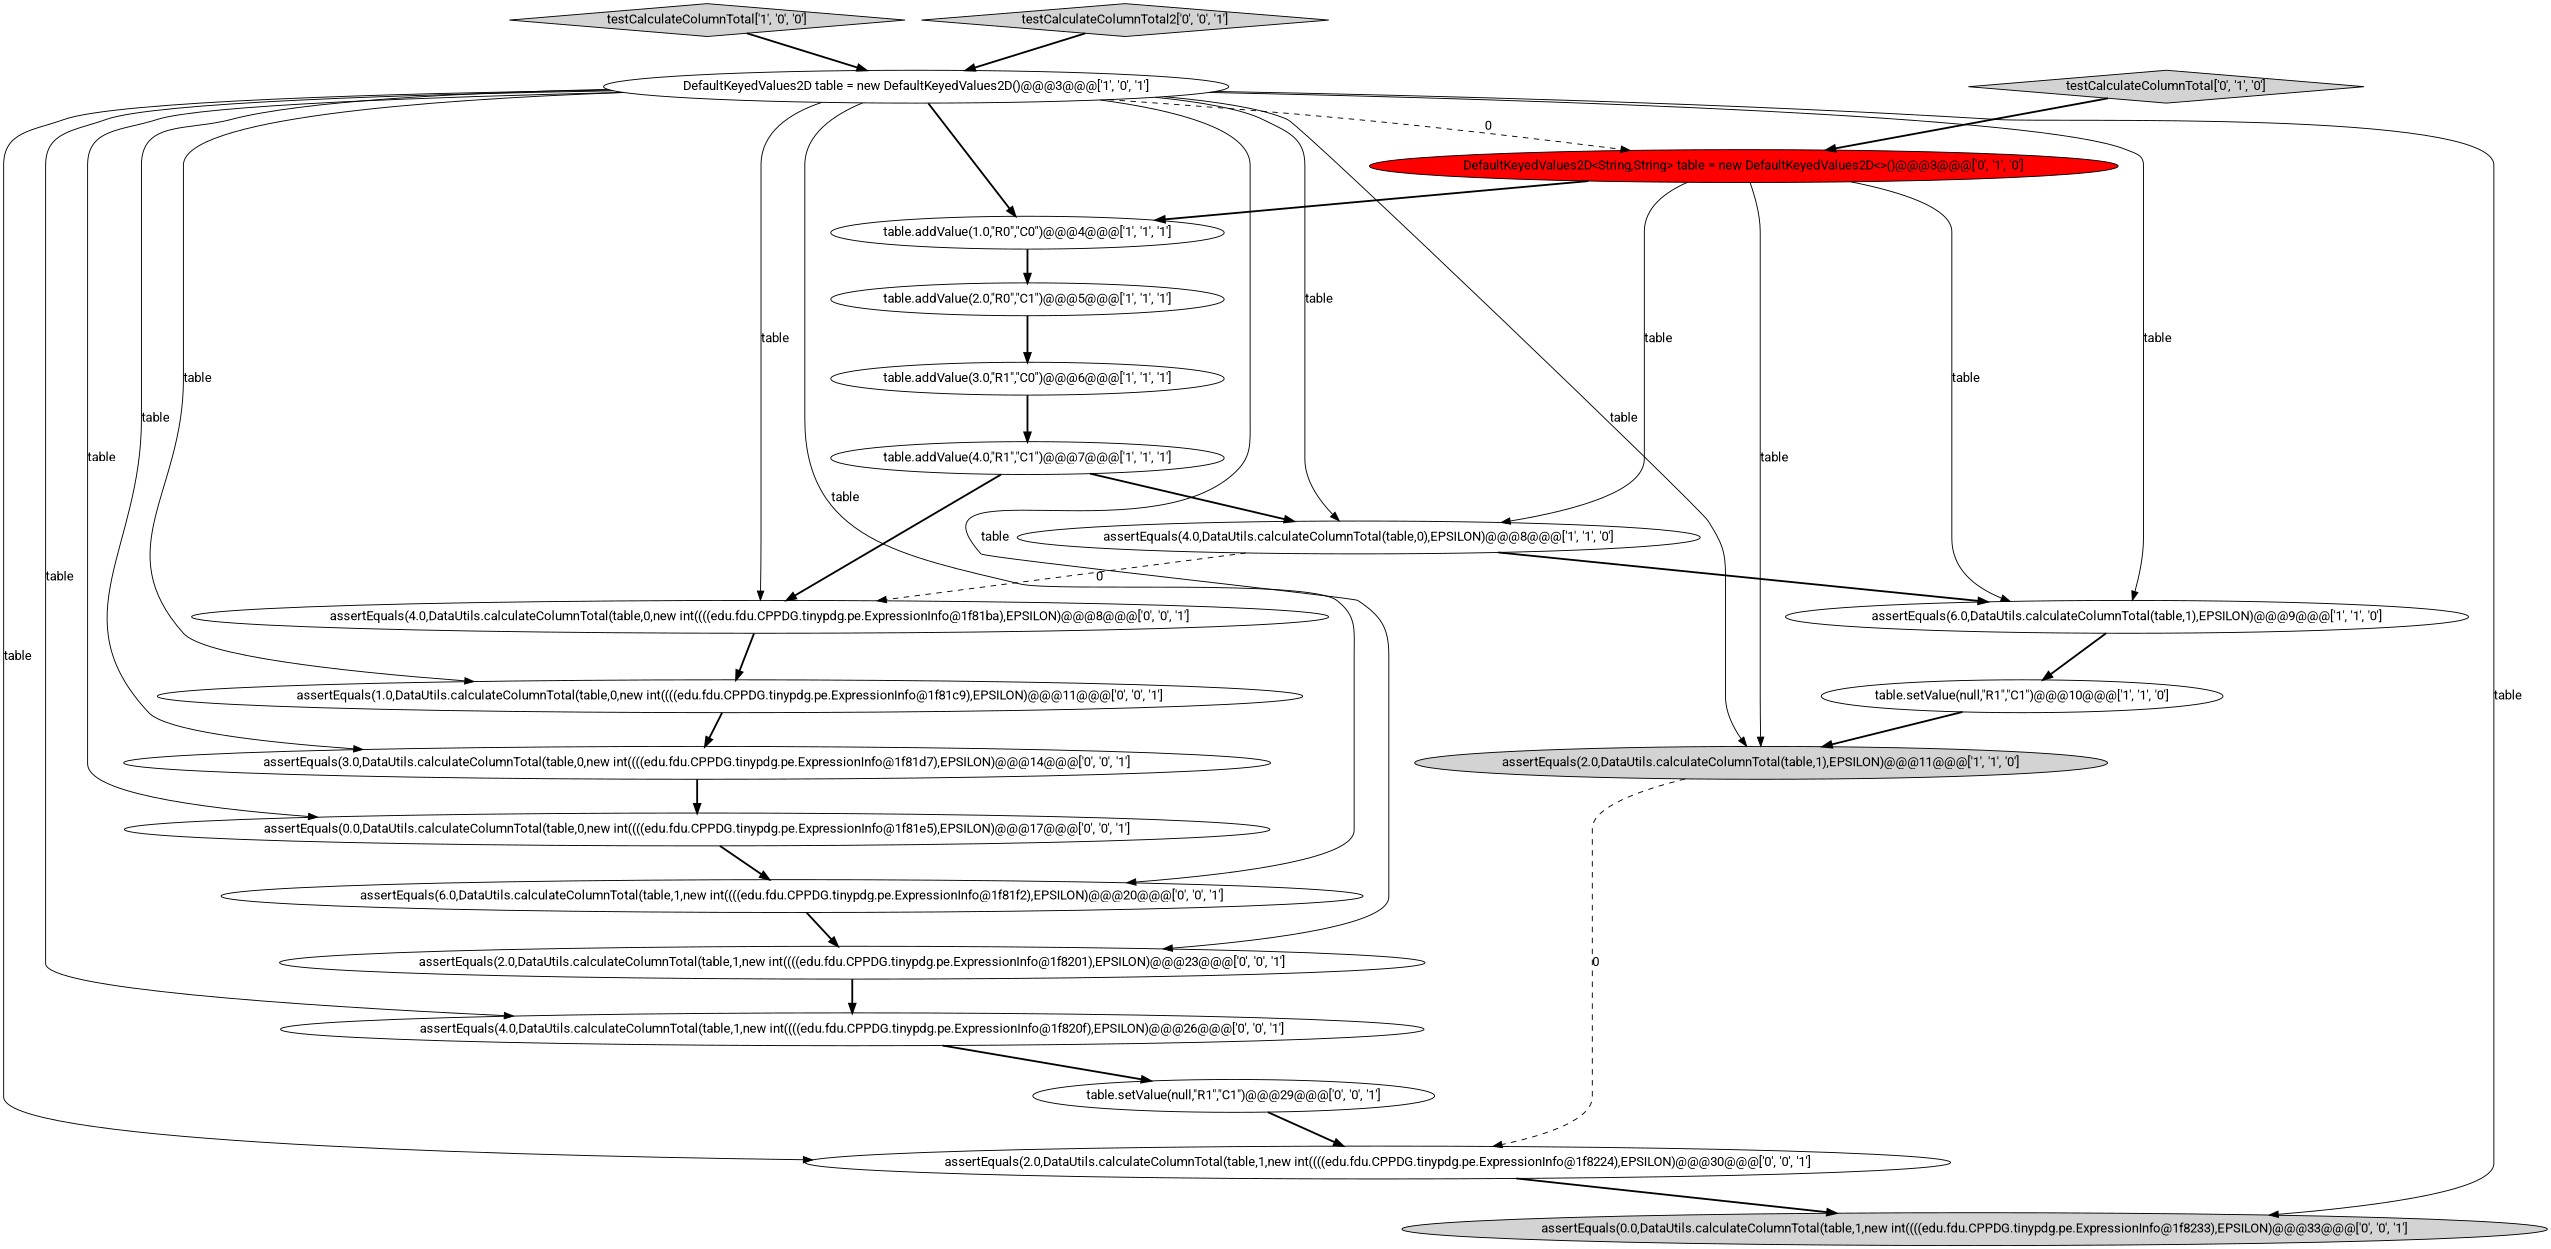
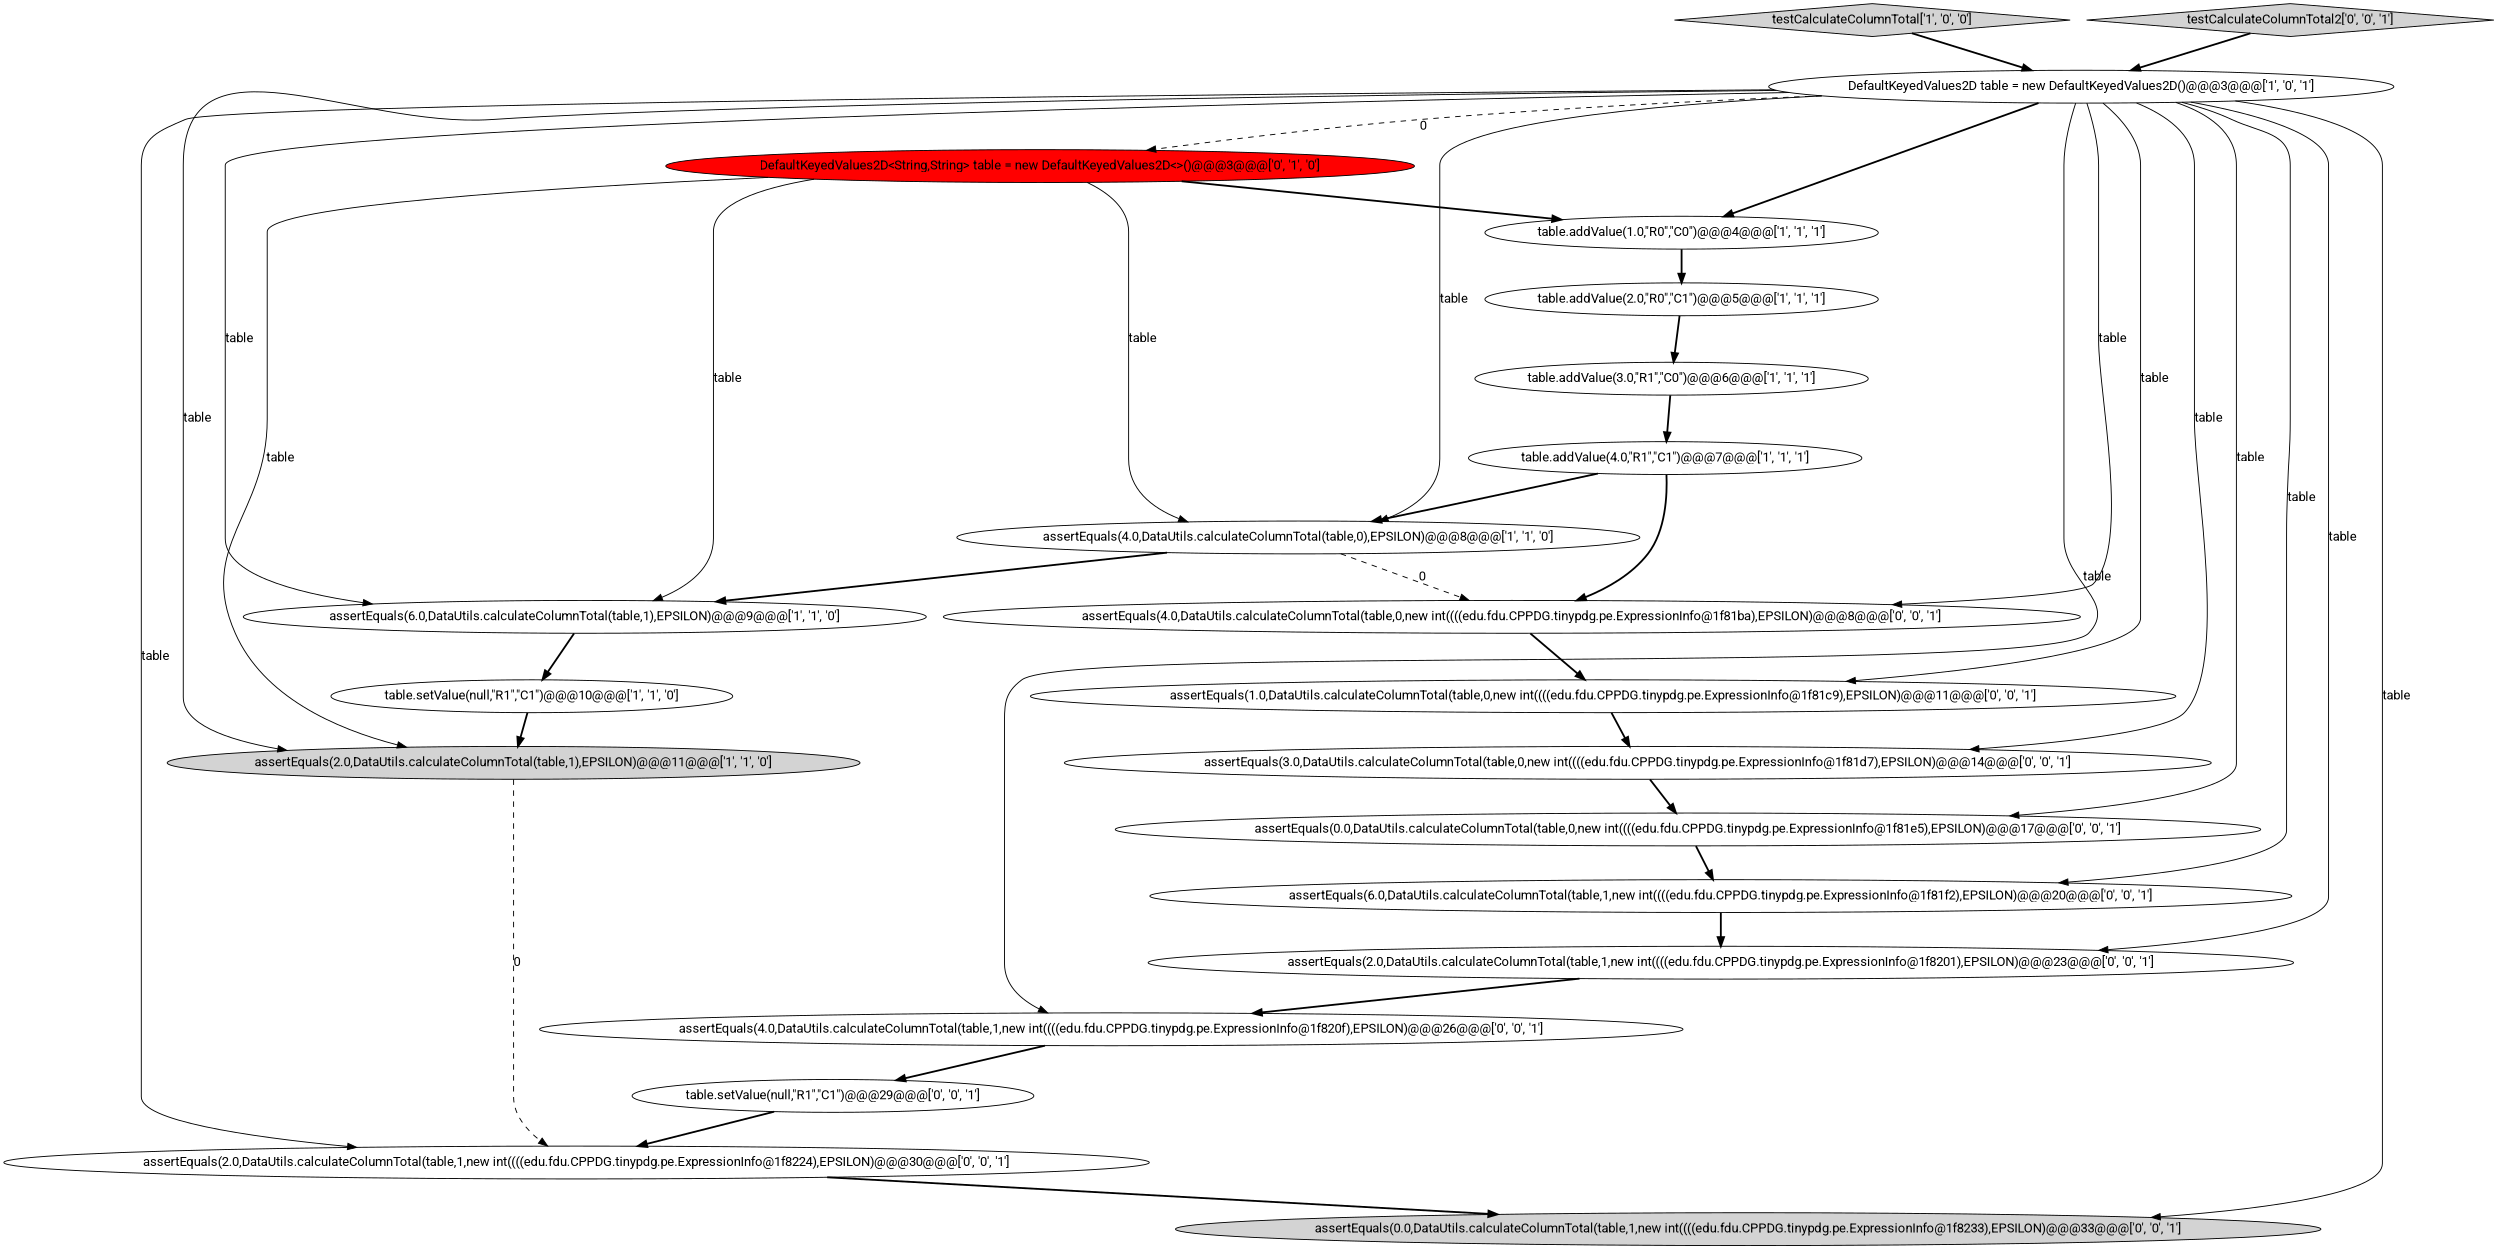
(2166, 87) -> none
